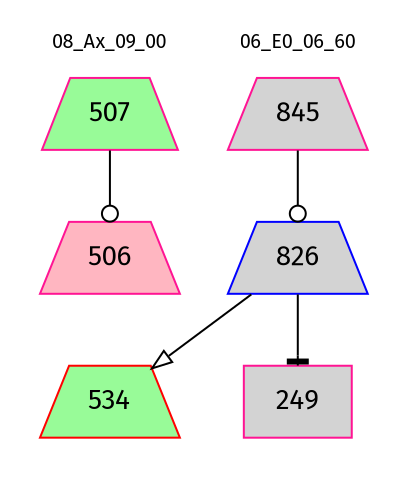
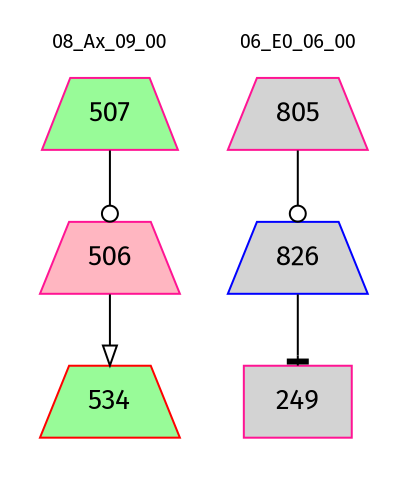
(298, 43) -> (298, 43)
(298, 114) -> (298, 114)
(225, 314) -> (110, 320)
